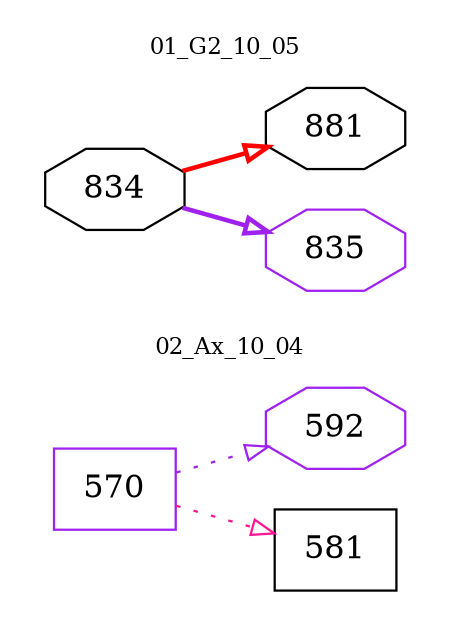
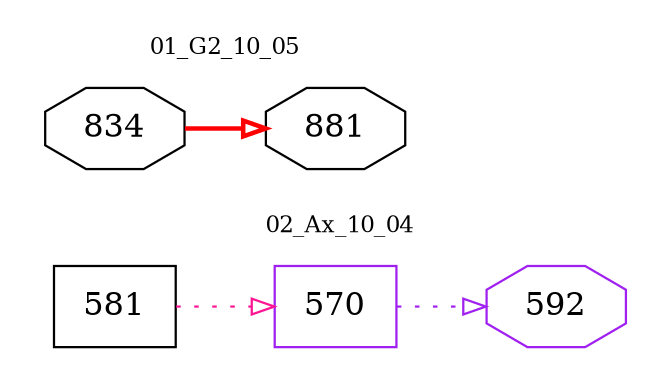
(336, 250) -> none
(214, 516) -> (214, 307)
